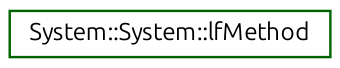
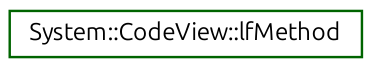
(170, 34) -> (186, 34)
